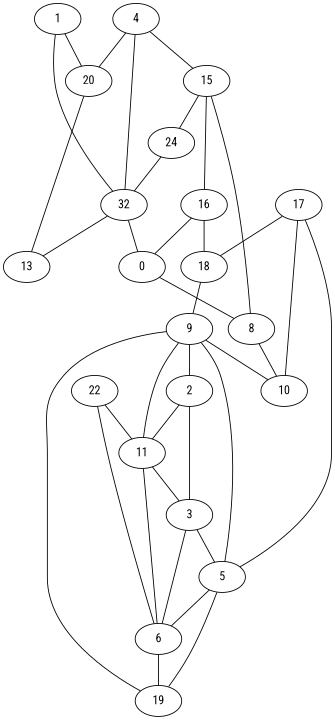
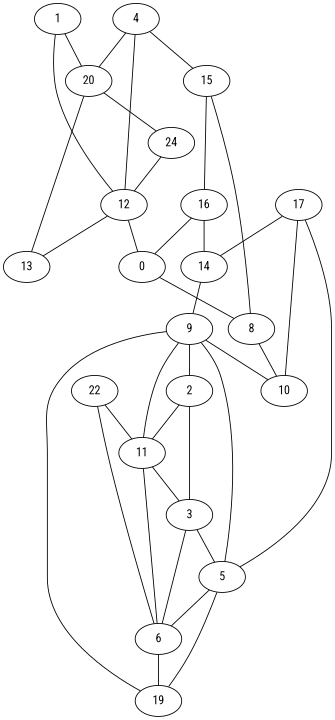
(189, 112) -> (125, 108)
(124, 205) -> (124, 205)
(204, 267) -> (204, 267)
